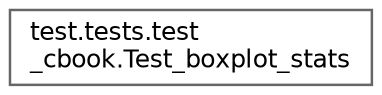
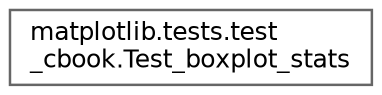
(191, 47) -> (191, 47)
